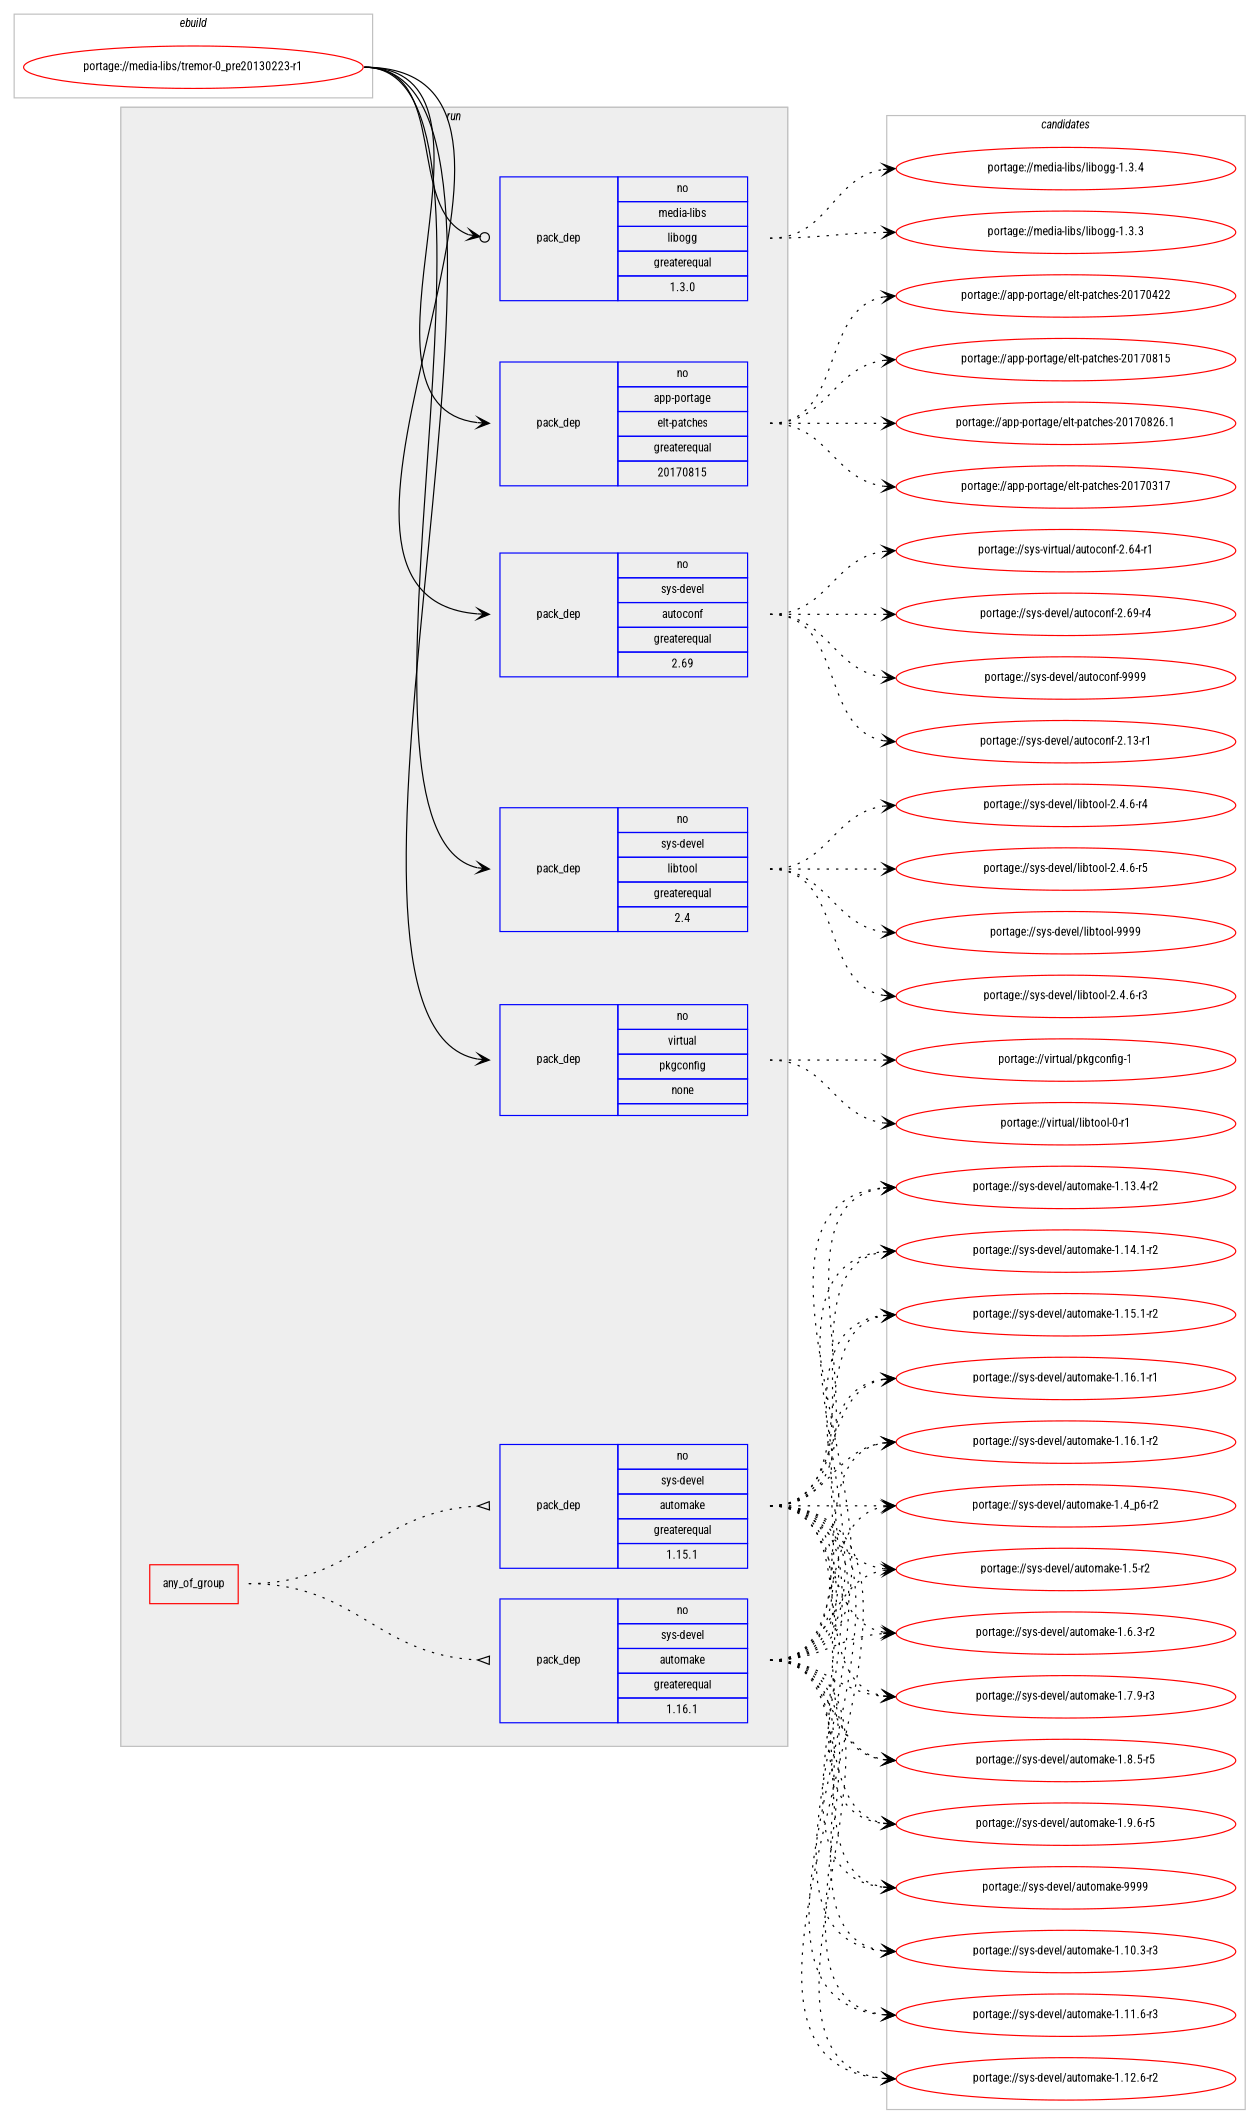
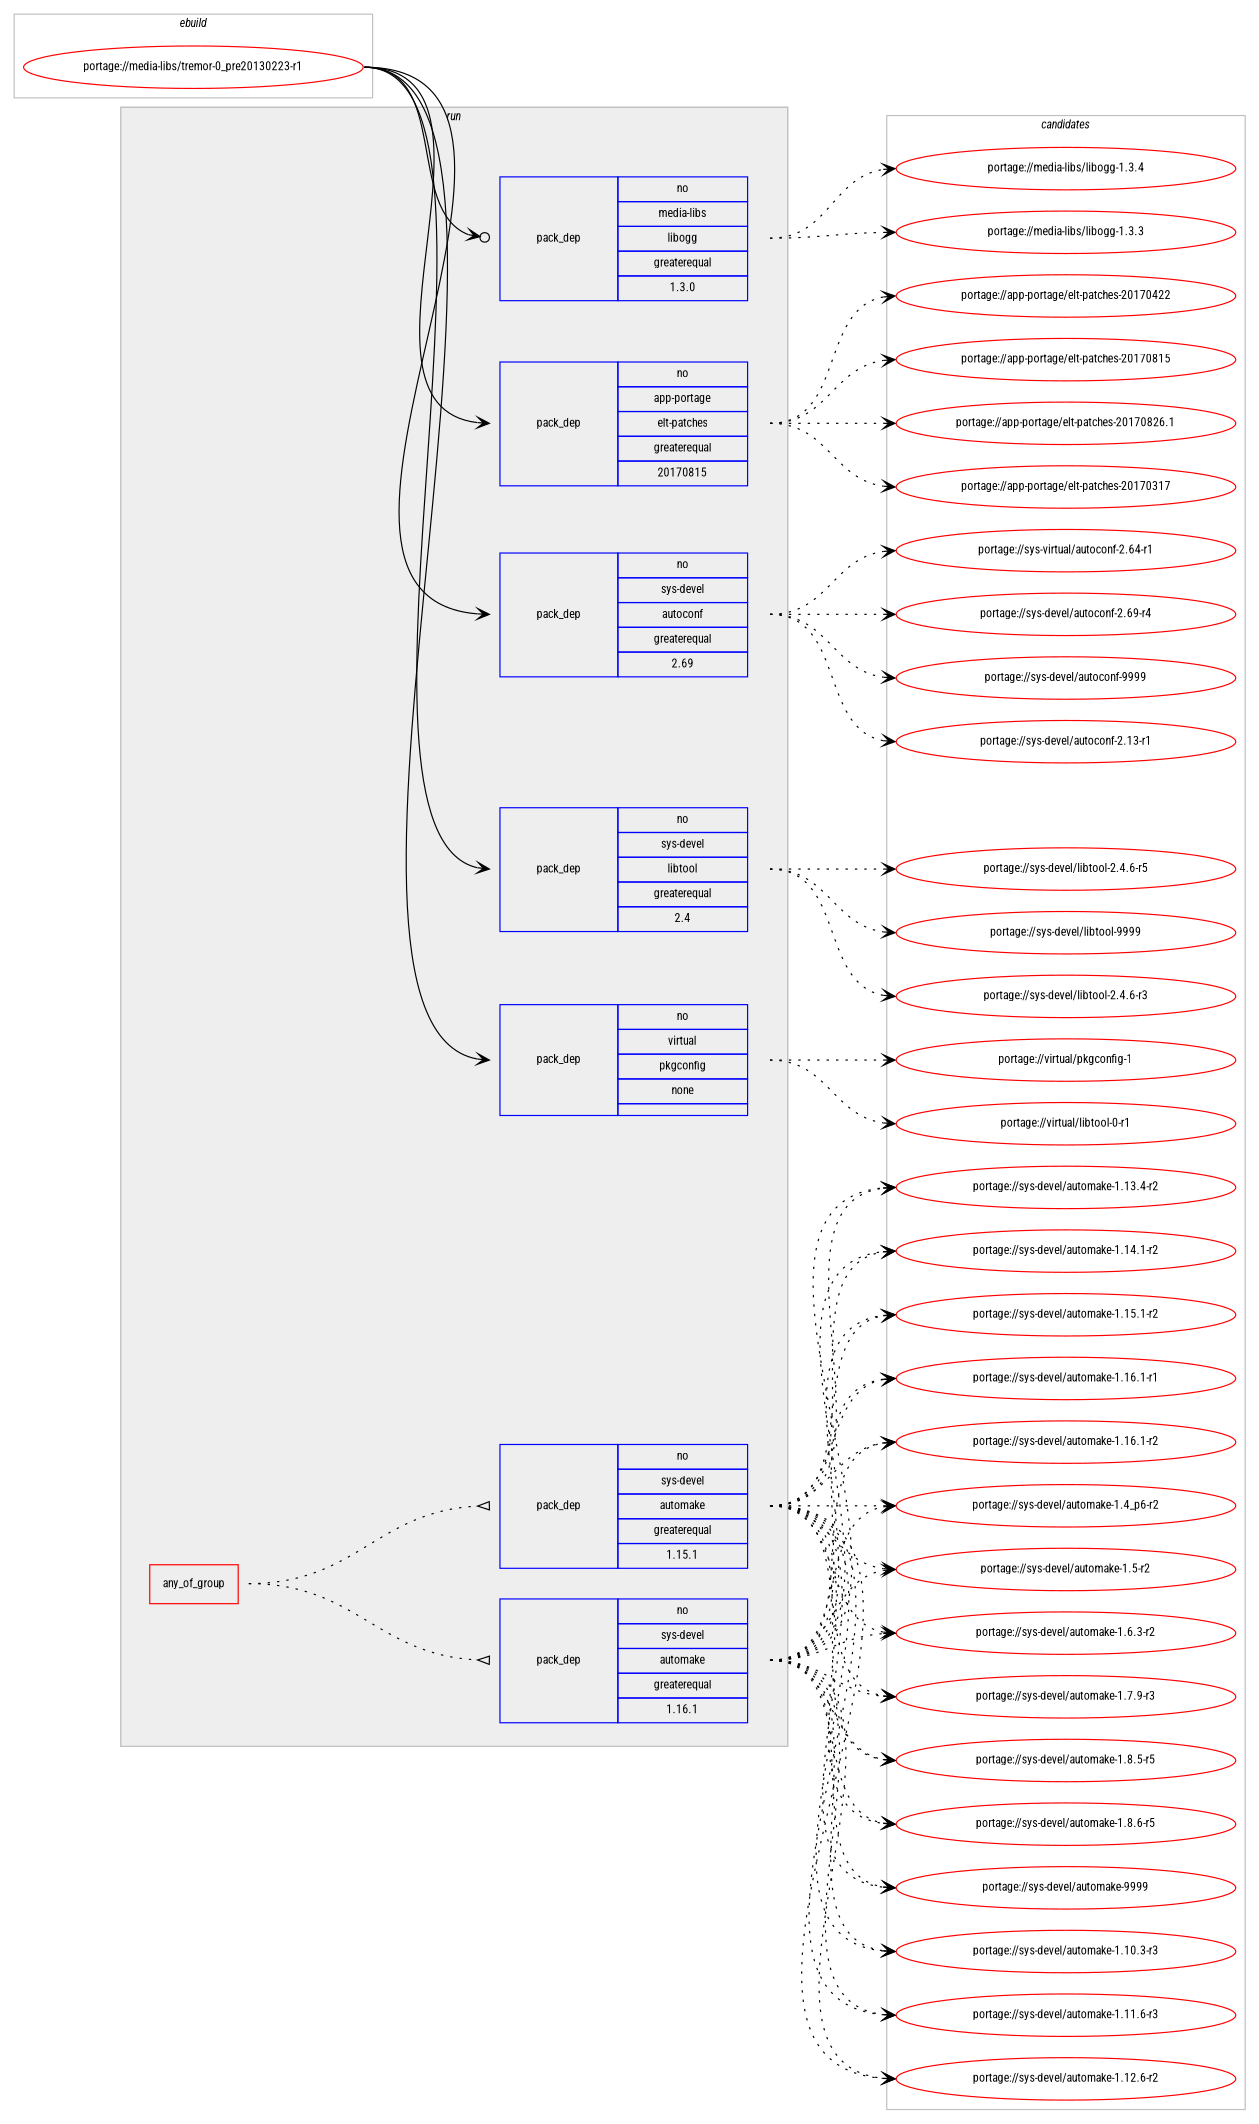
(1066, 805) -> none
(1066, 1824) -> (1066, 1824)
